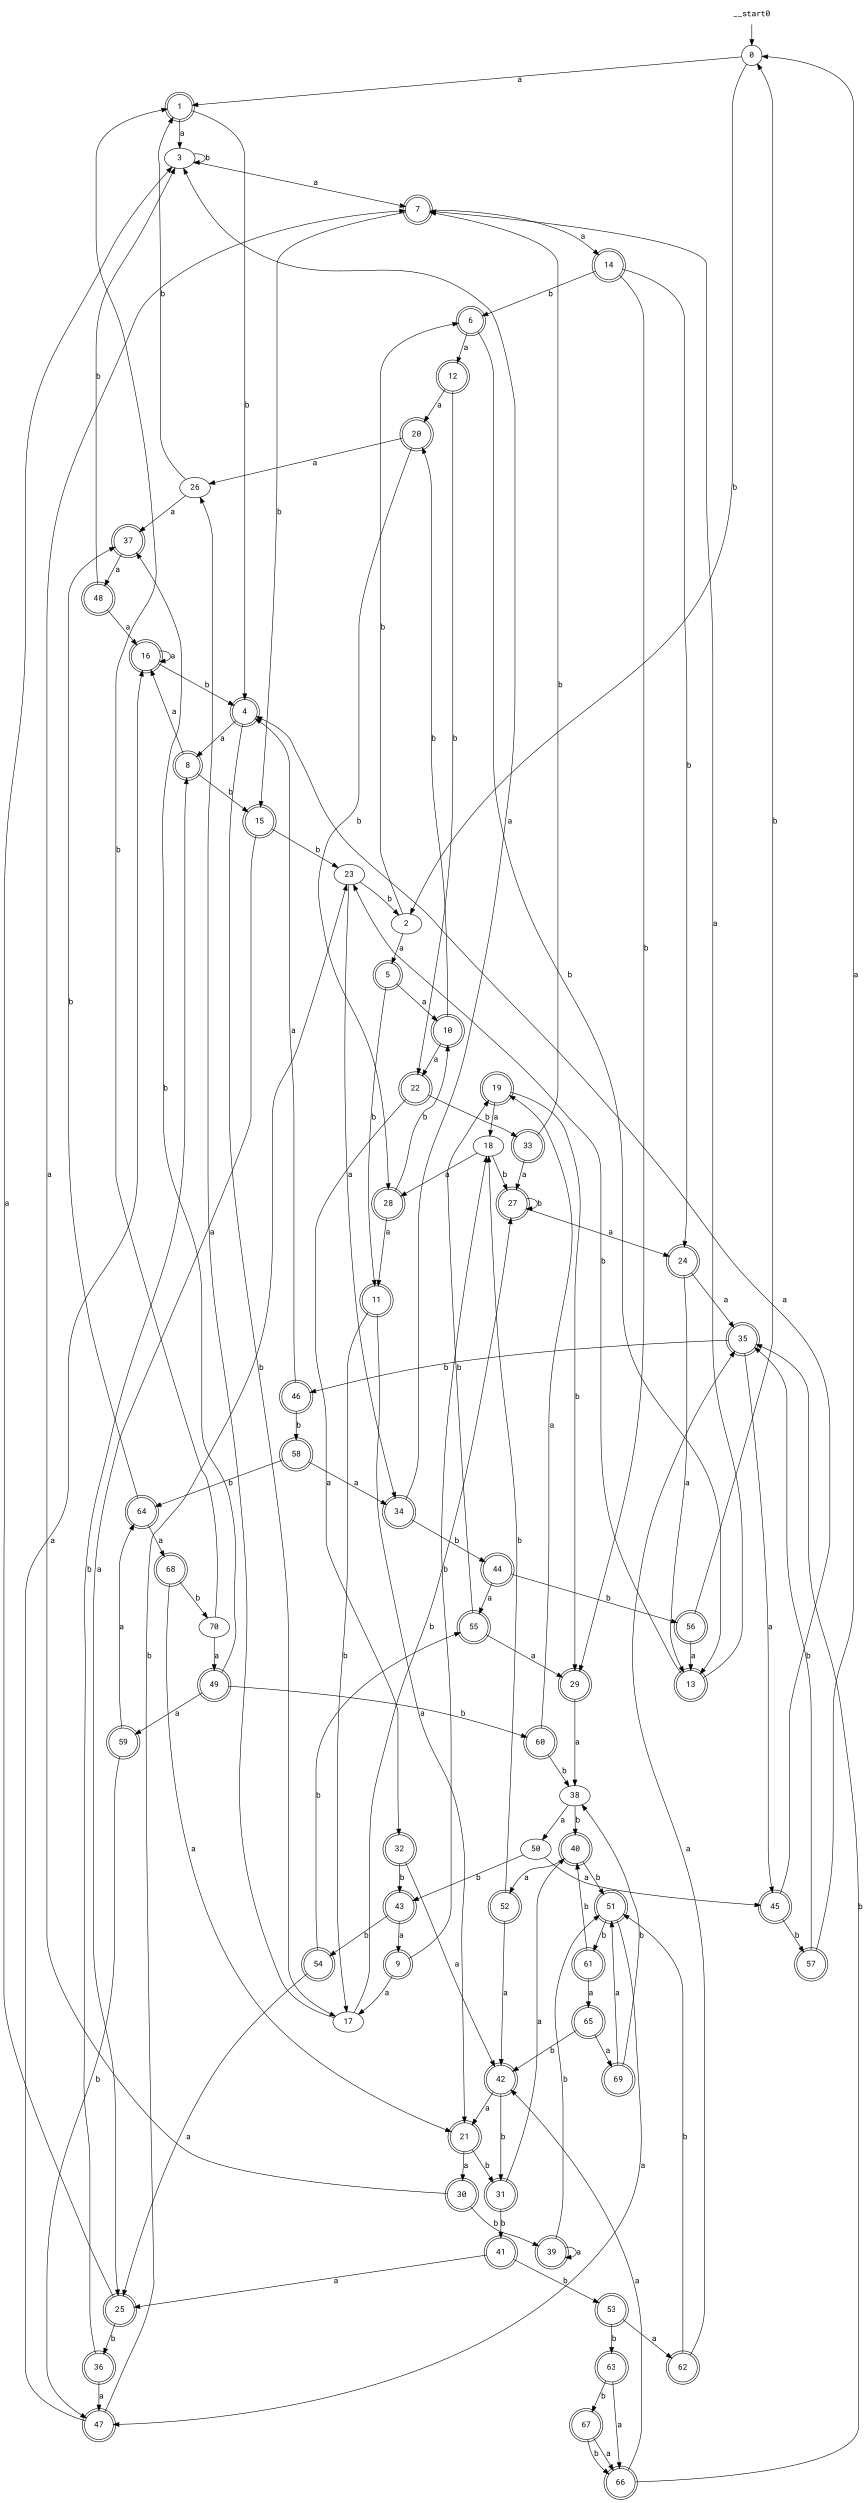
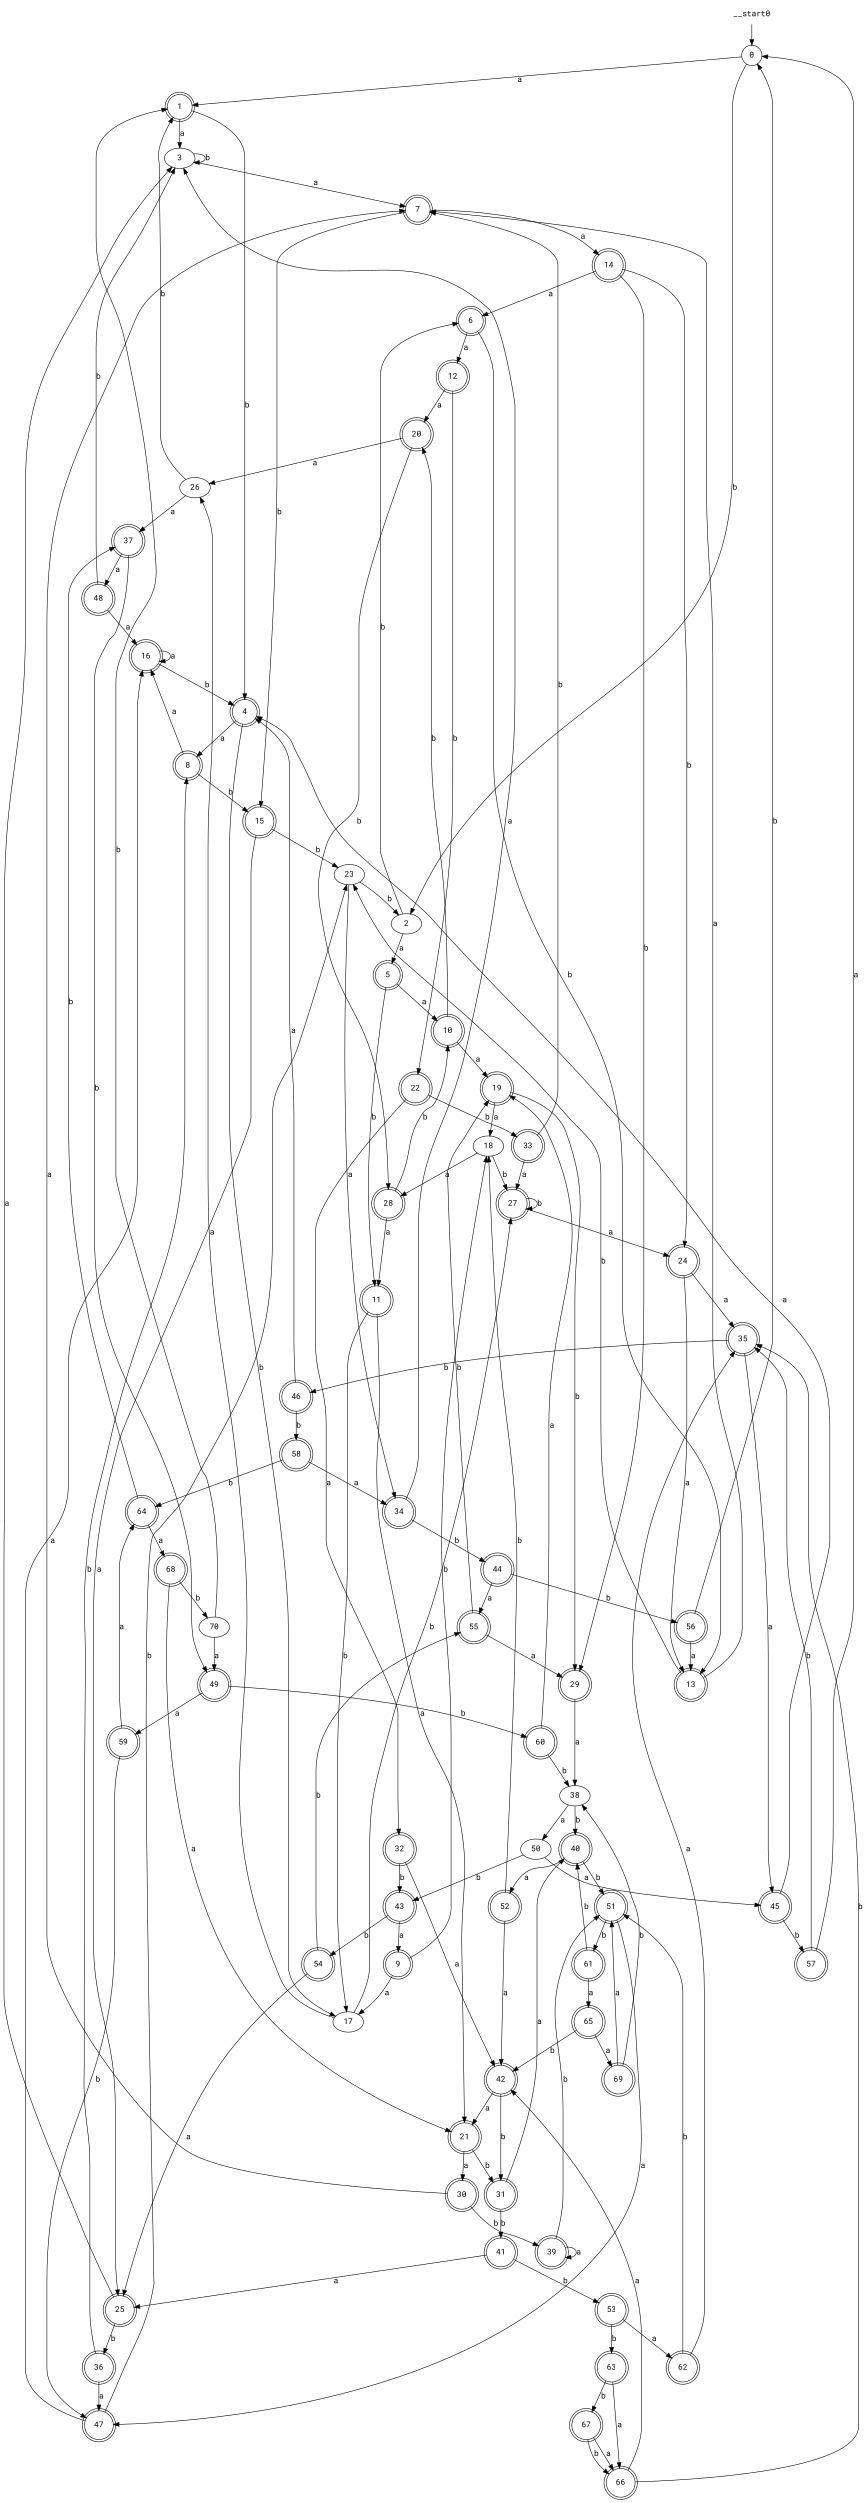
(551, 294) -> (551, 294)
(433, 1057) -> (470, 1057)
(163, 1117) -> (94, 1117)
